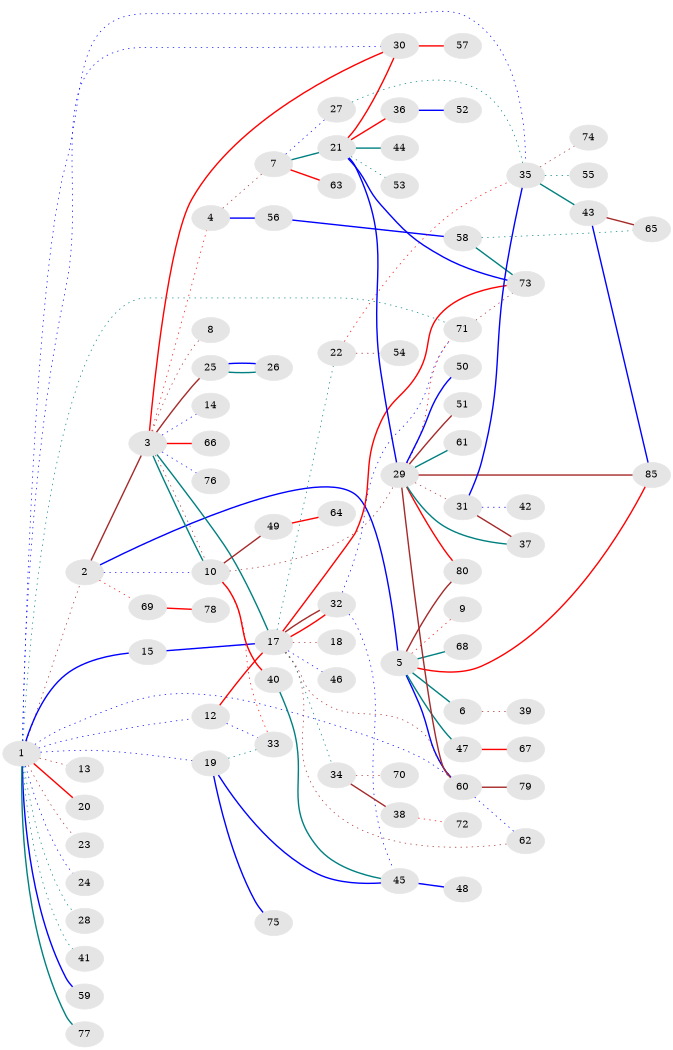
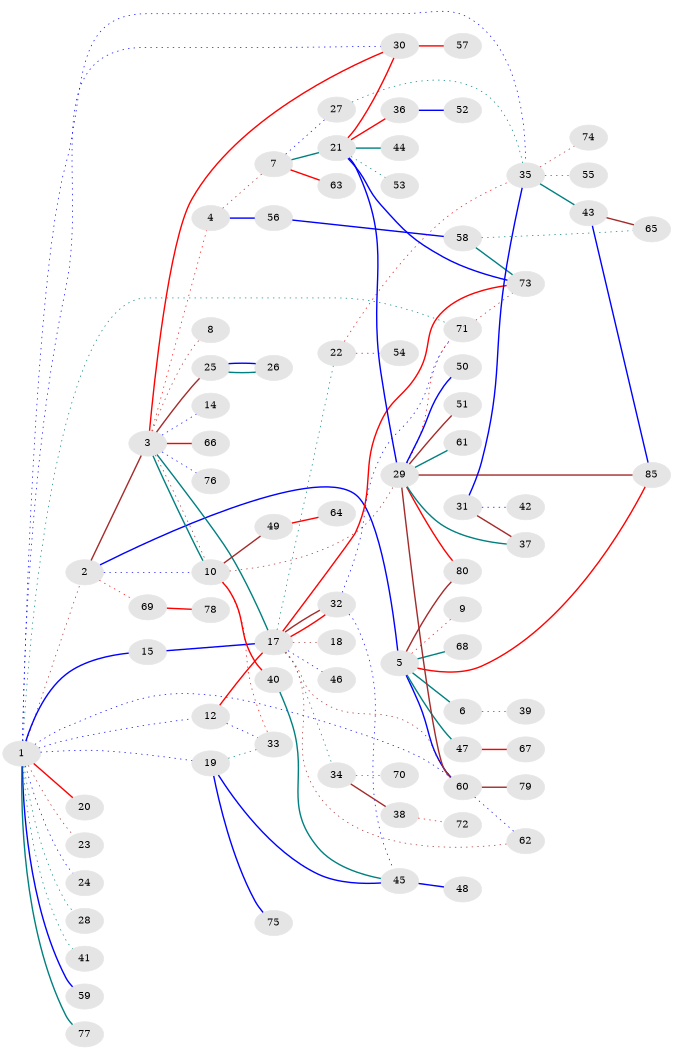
(431, 491) -> none
(85, 770) -> none
